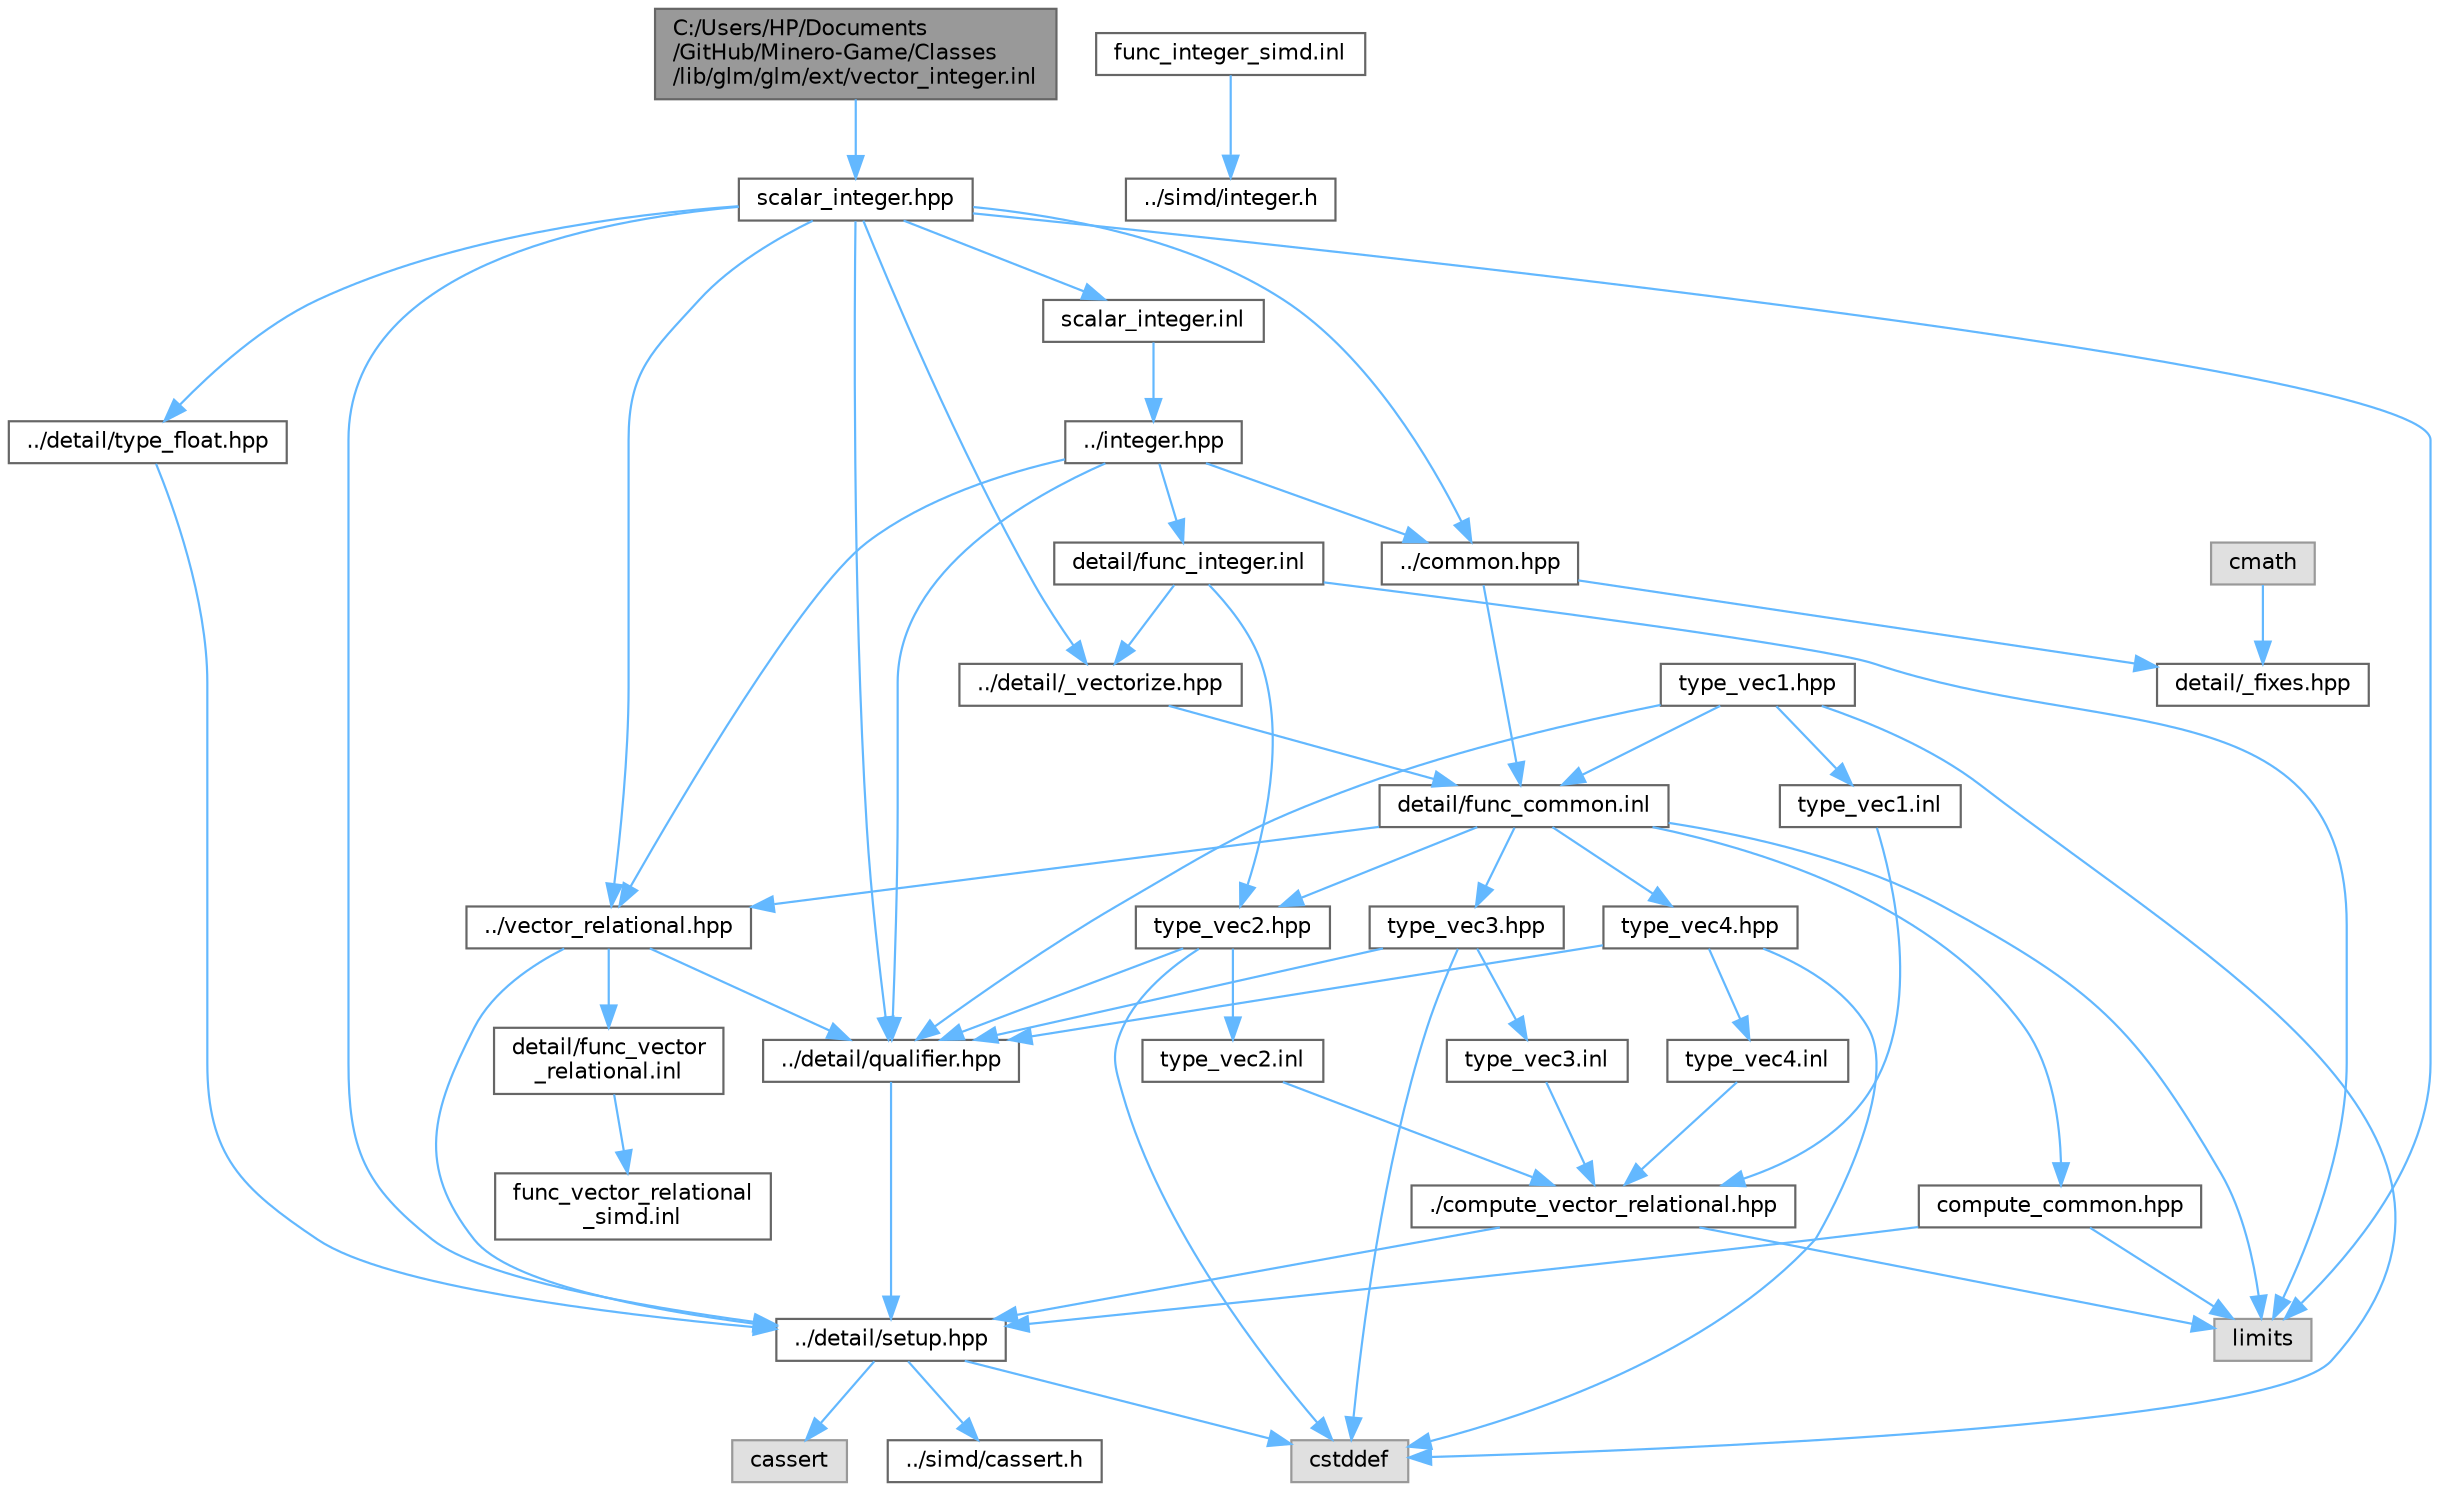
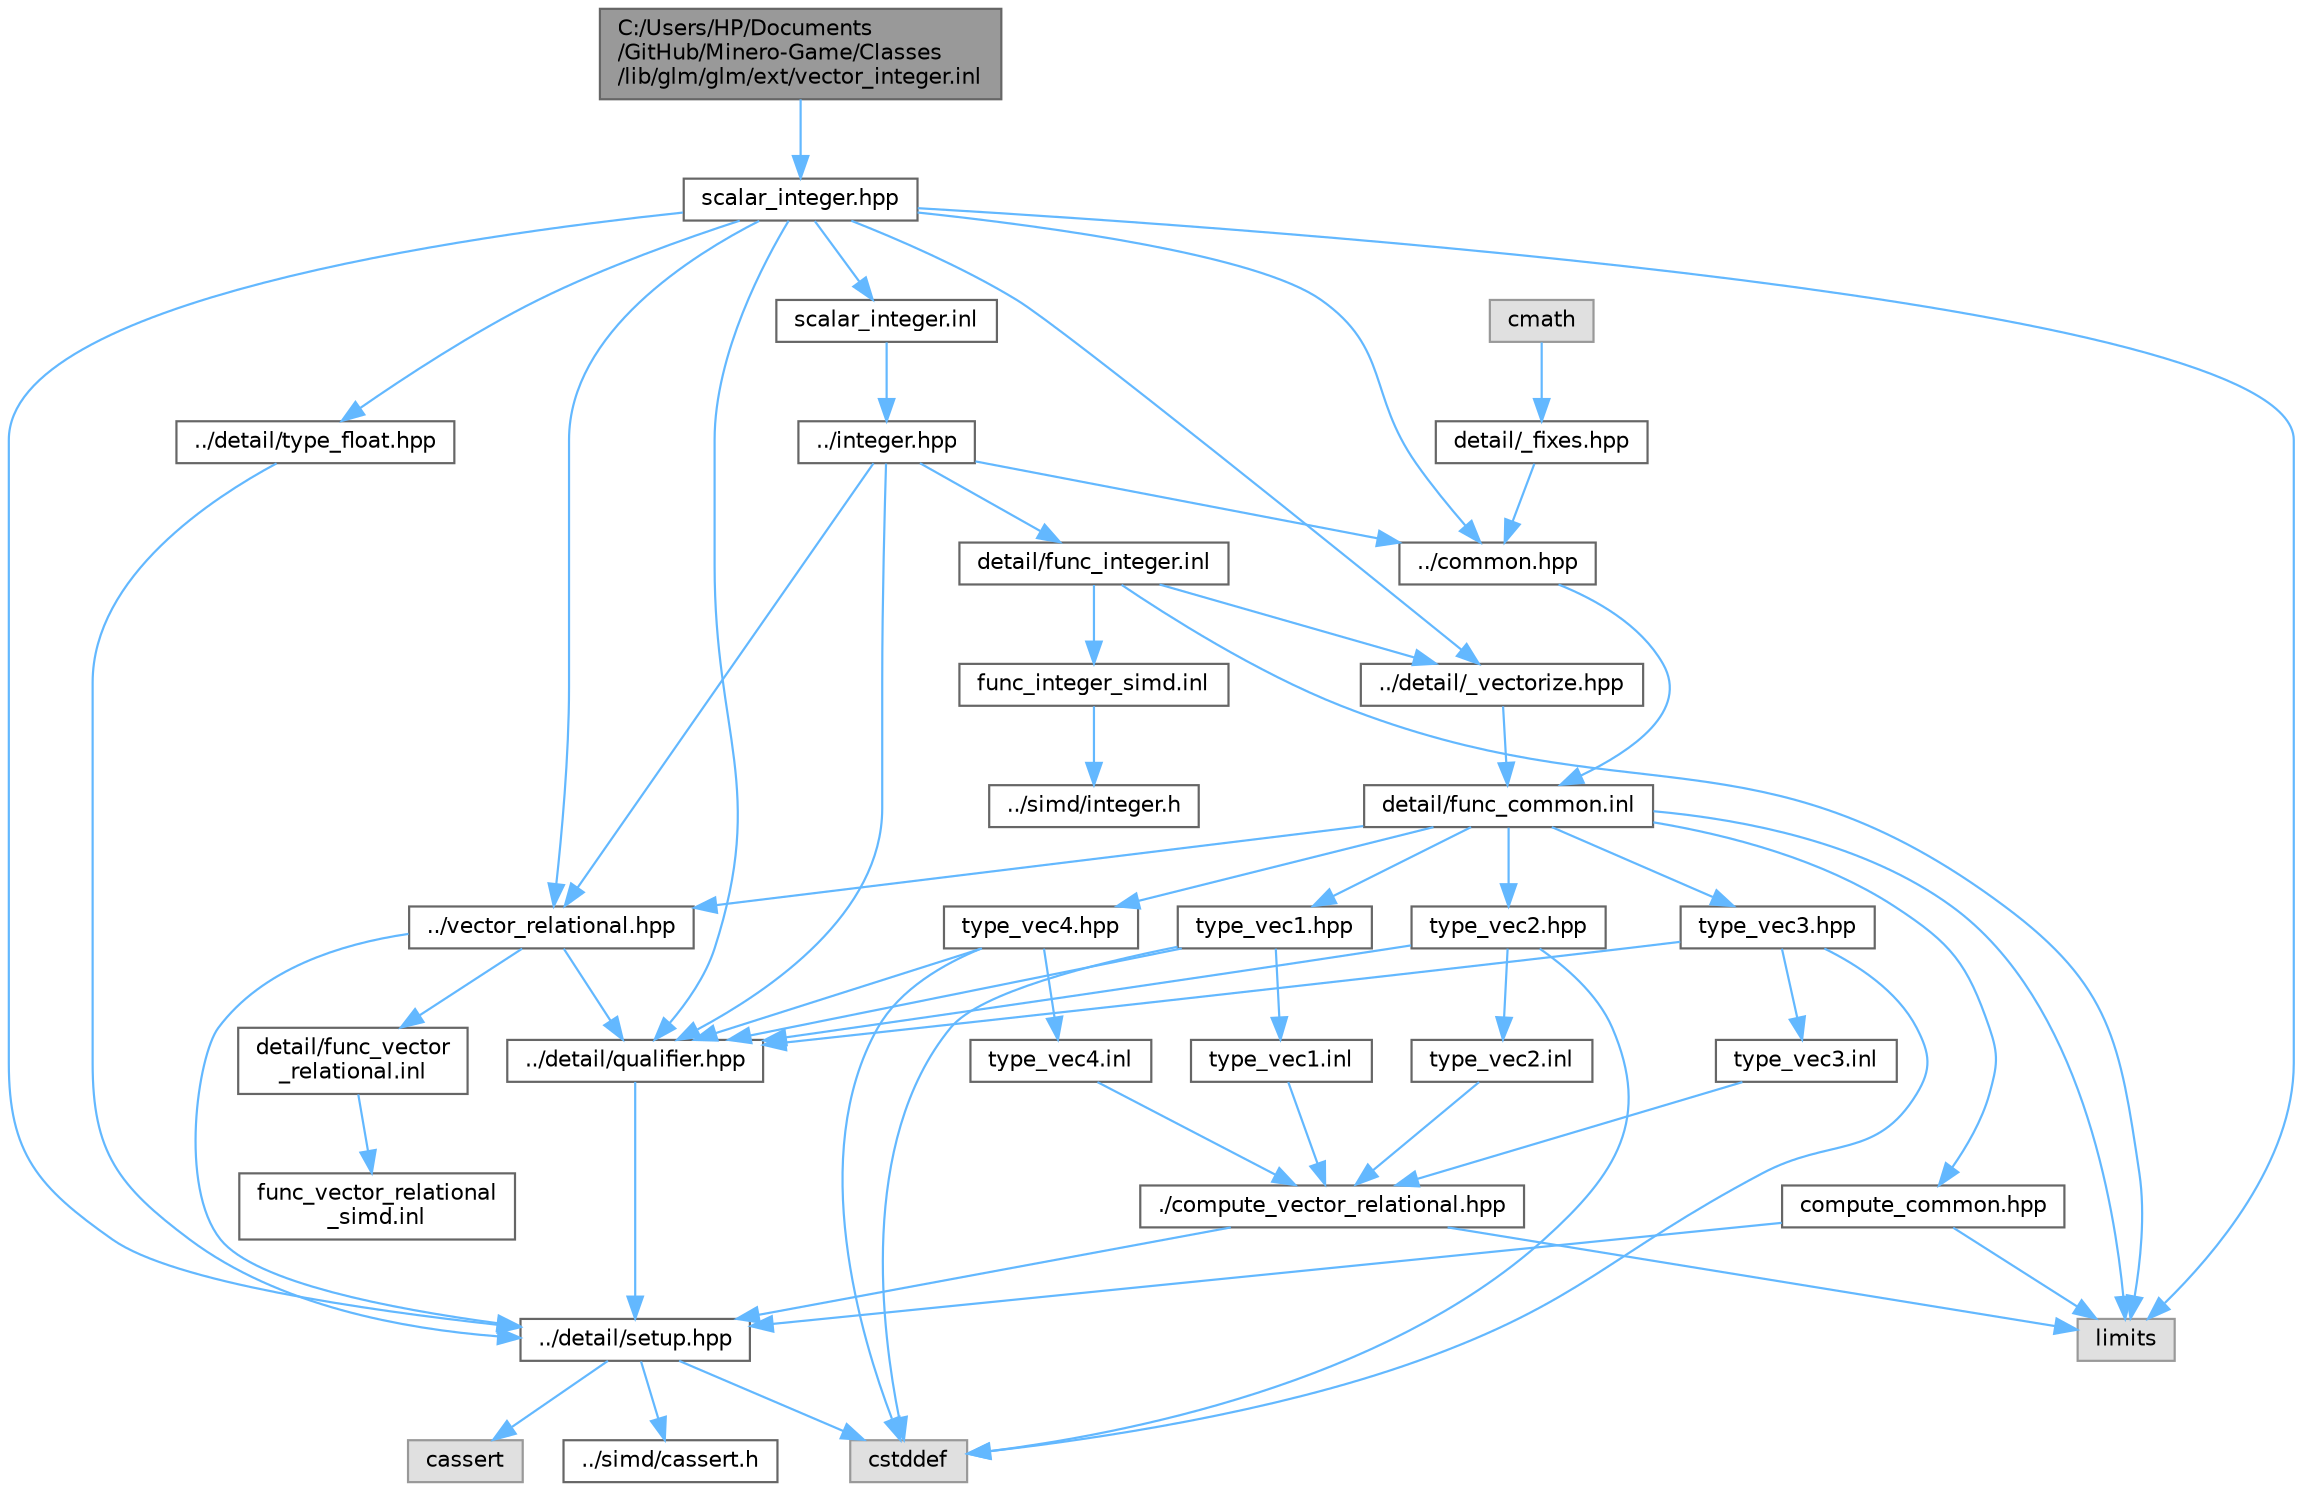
(1856, 622) -> (1524, 493)
(1272, 719) -> (1094, 613)
(1651, 740) -> (1402, 862)
